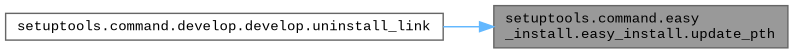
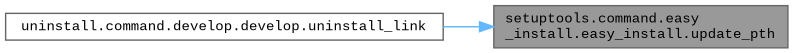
(224, 27) -> (224, 27)
